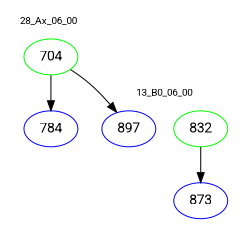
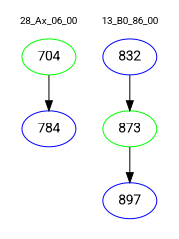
(165, 93) -> (130, 21)
(100, 94) -> (130, 160)
(201, 129) -> (130, 57)
(201, 201) -> (130, 129)
